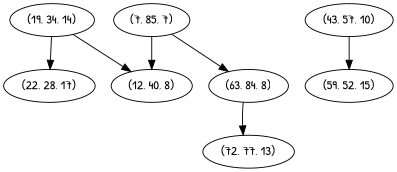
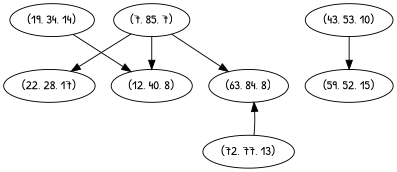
(349, 20) -> (349, 20)
(51, 49) -> (108, 49)
(243, 114) -> (255, 123)
